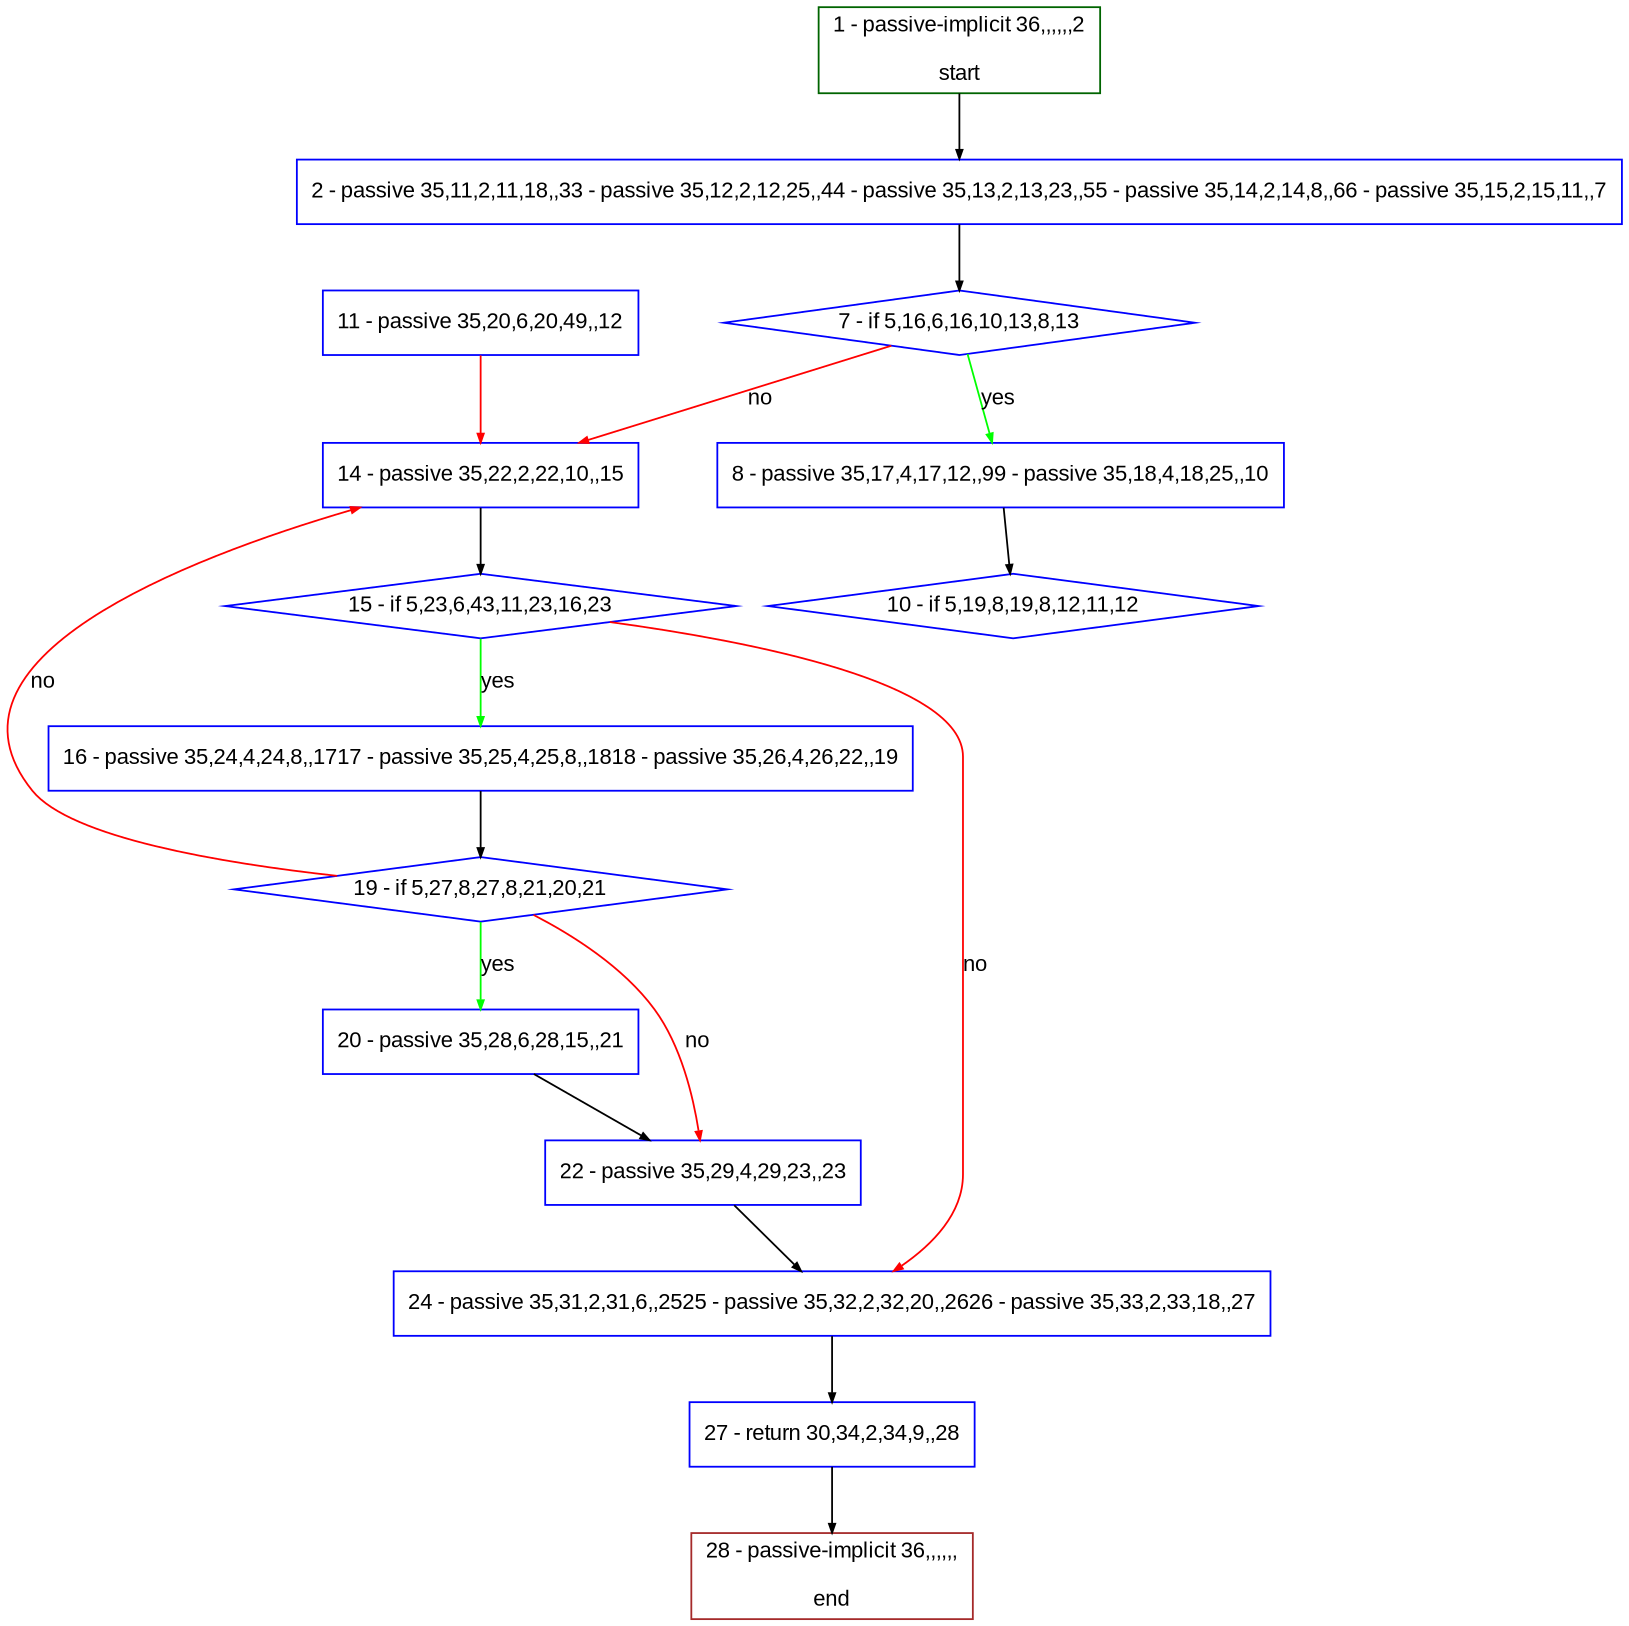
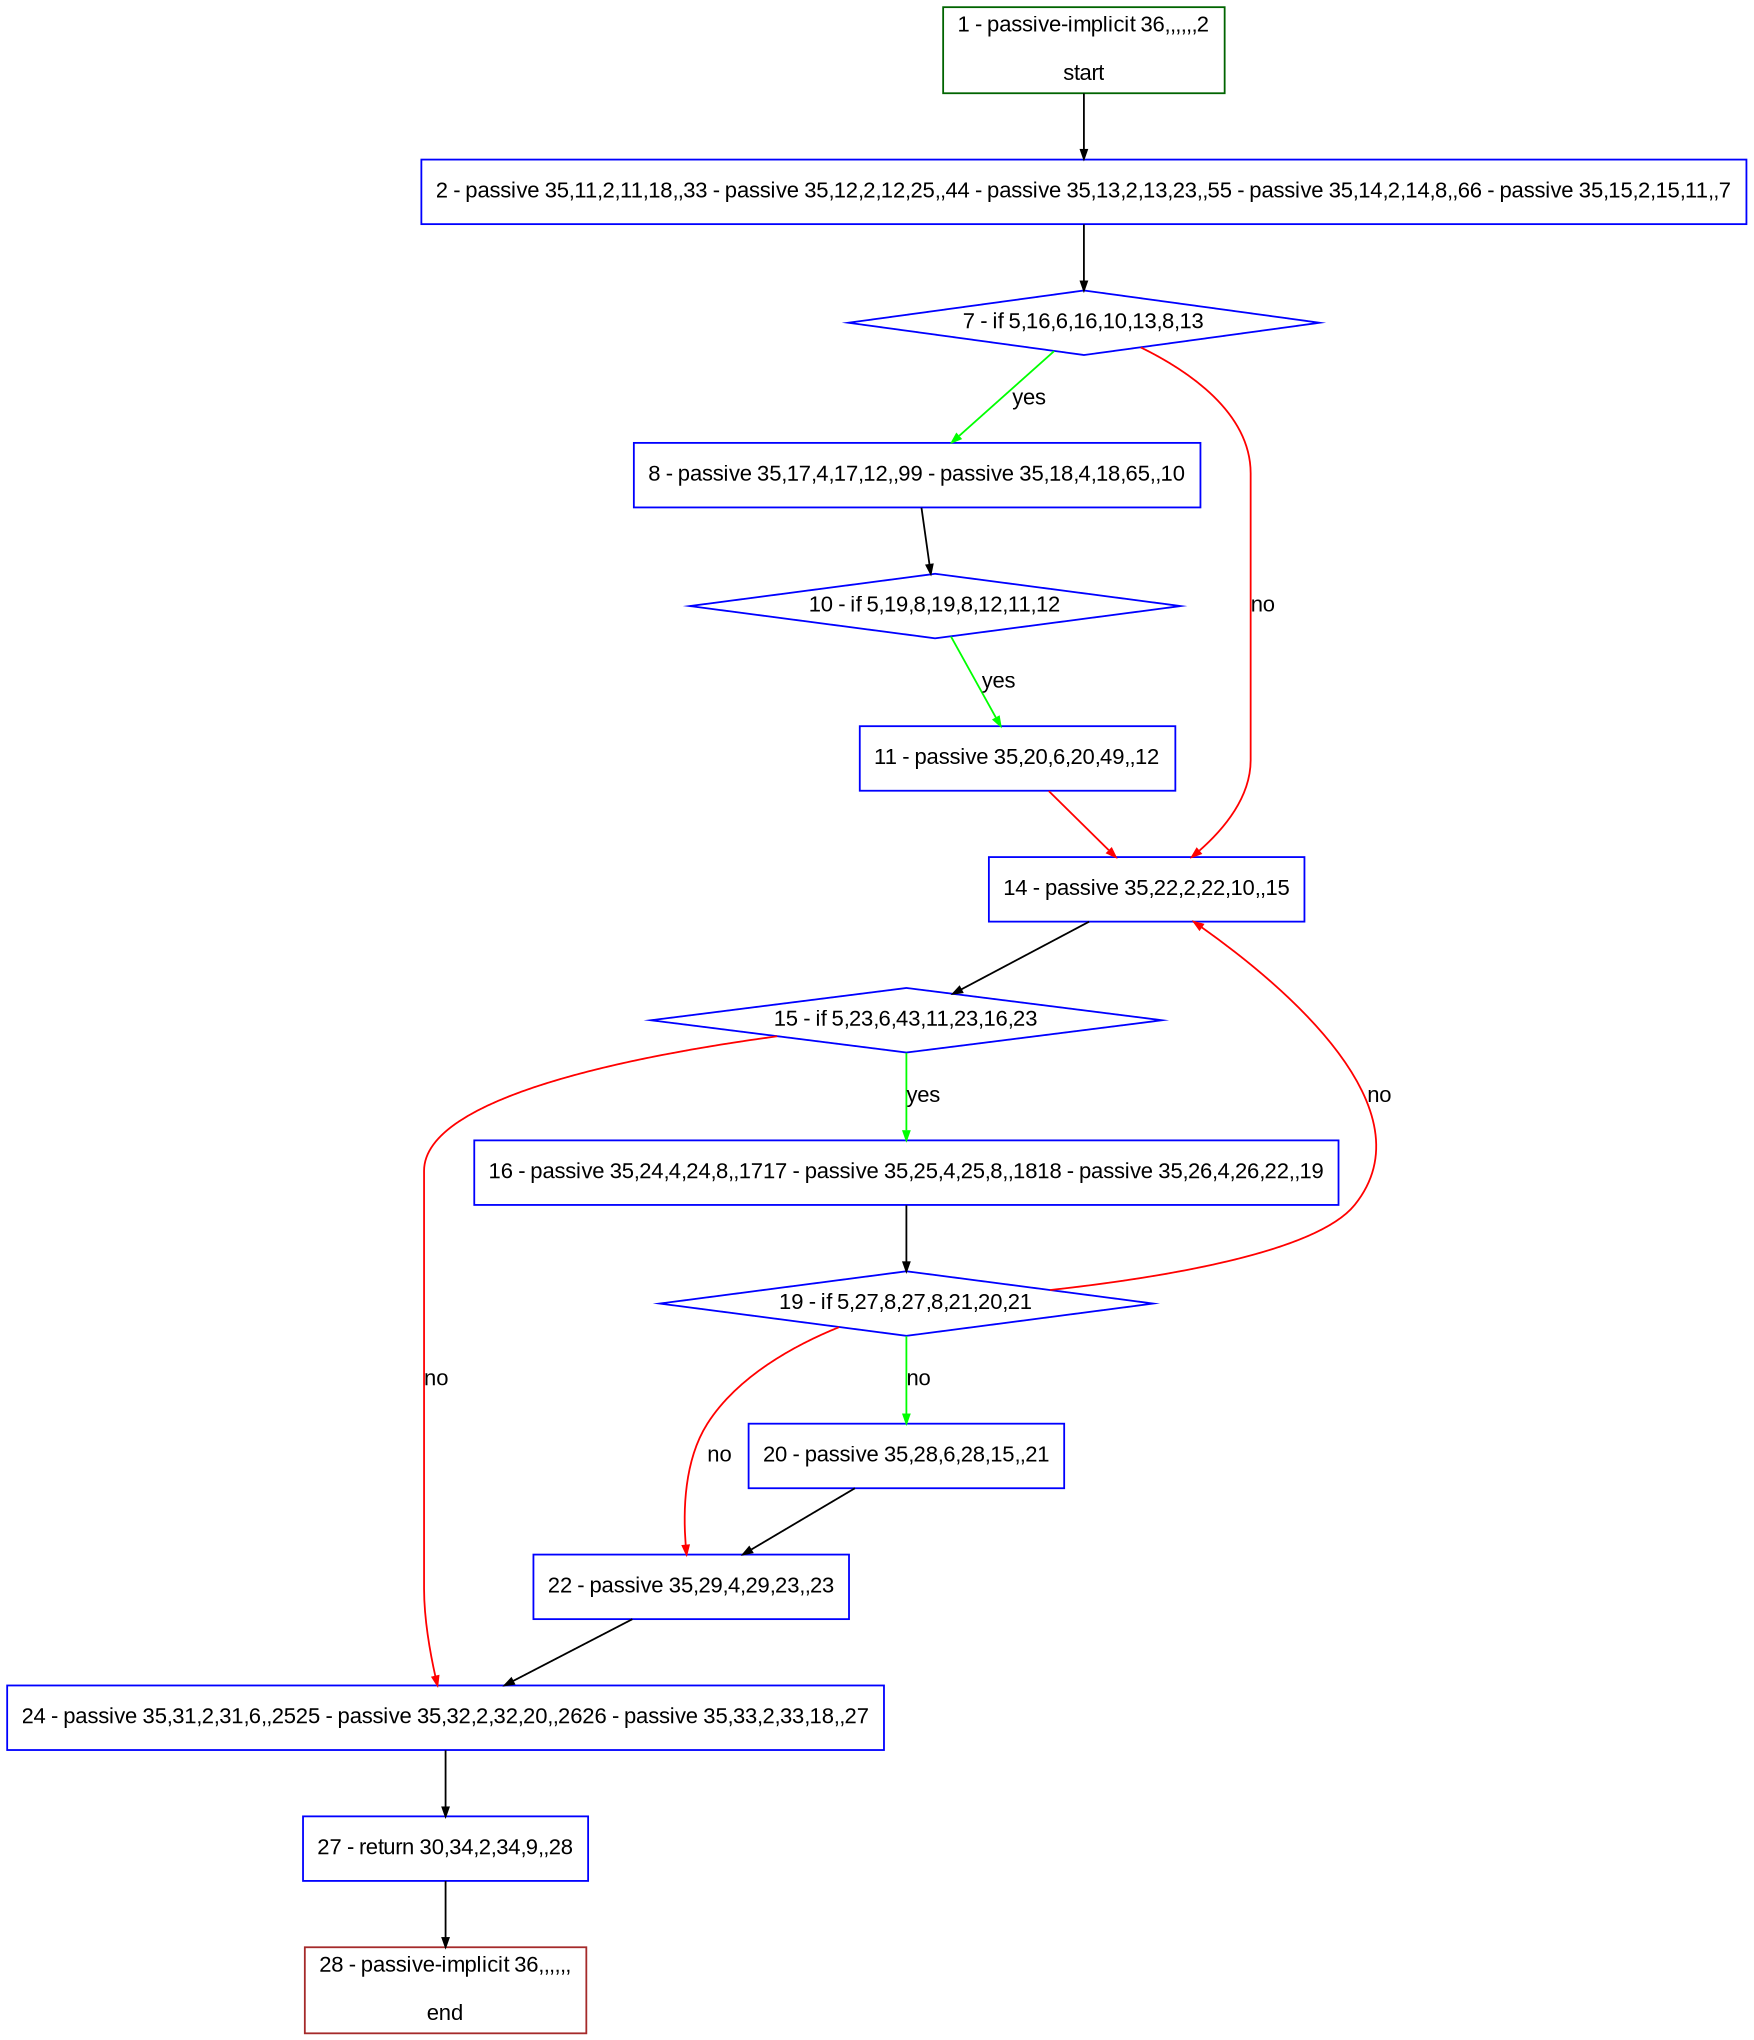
(1001, 475) -> (917, 475)
none -> (973, 677)
(498, 966) -> (919, 1380)
